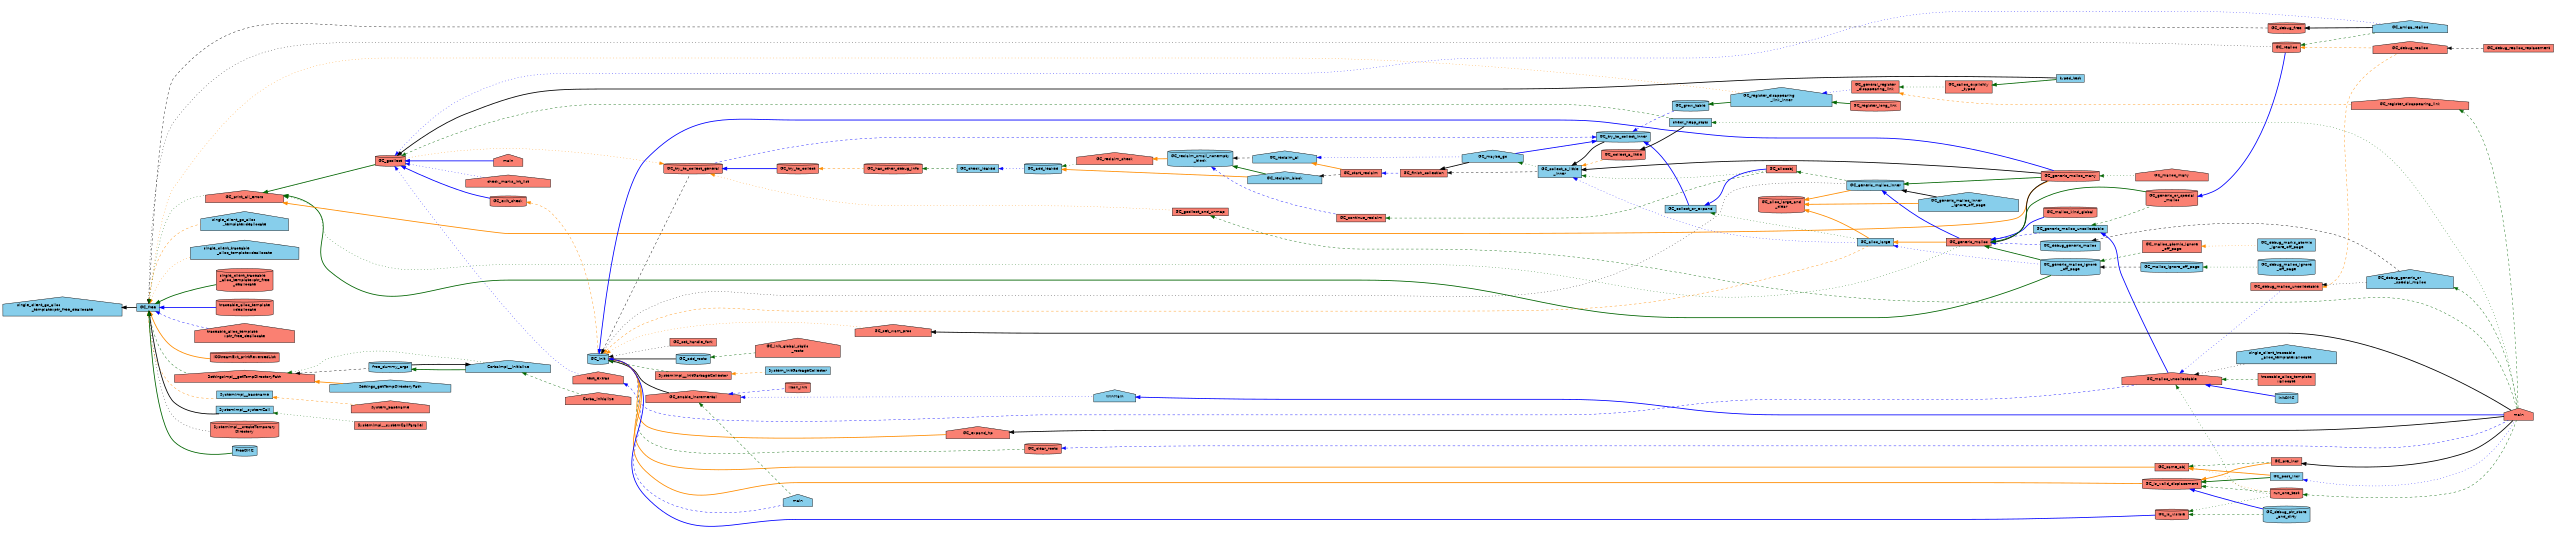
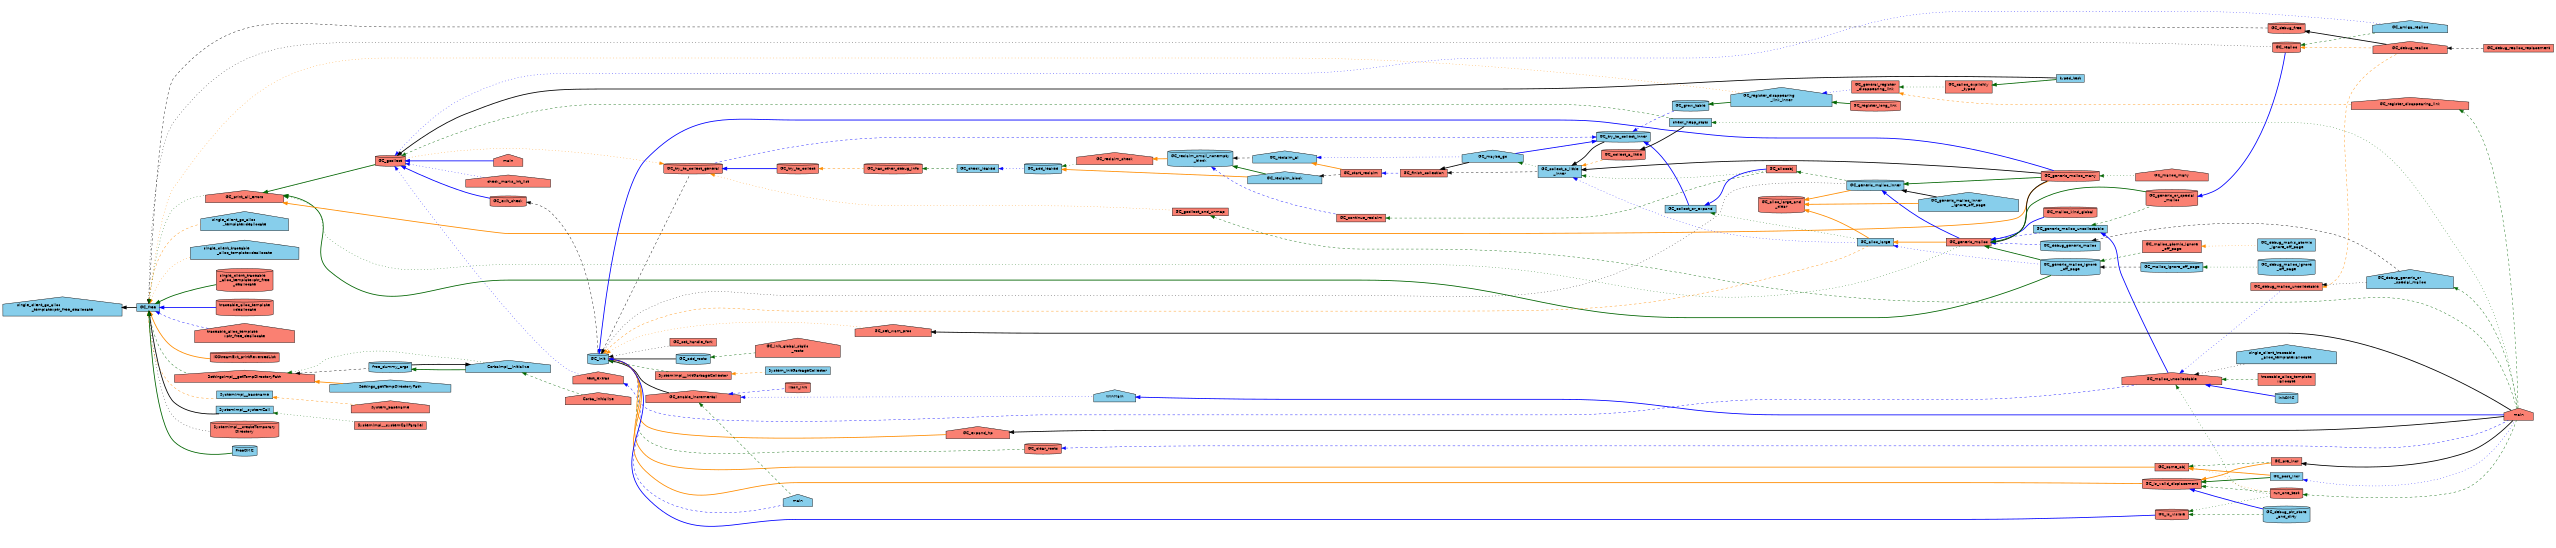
(2341, 28) -> (2354, 39)
(584, 268) -> (584, 268)
